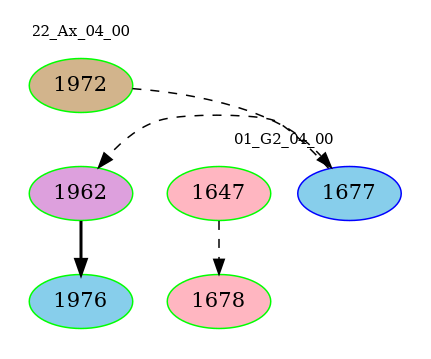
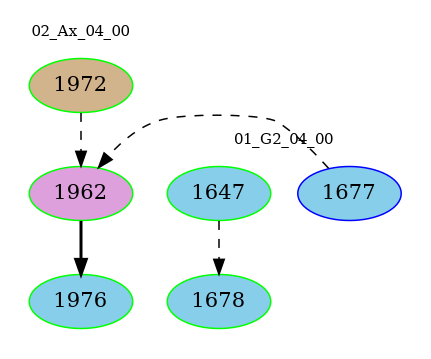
(81, 32) -> (81, 32)
(233, 106) -> (81, 132)
(219, 194) -> (219, 194)
(219, 302) -> (219, 302)
